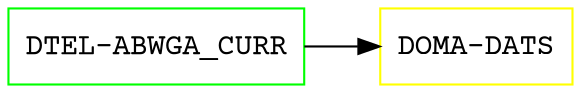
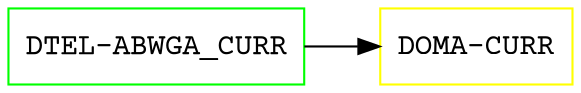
(476, 46) -> (476, 46)
